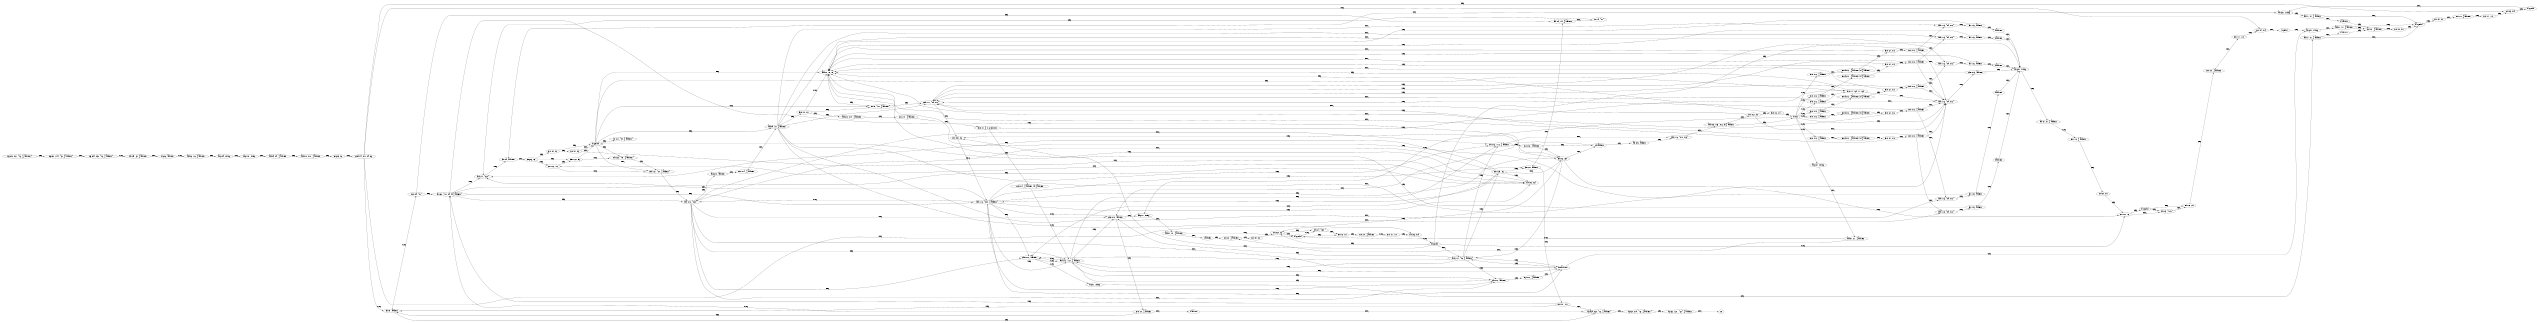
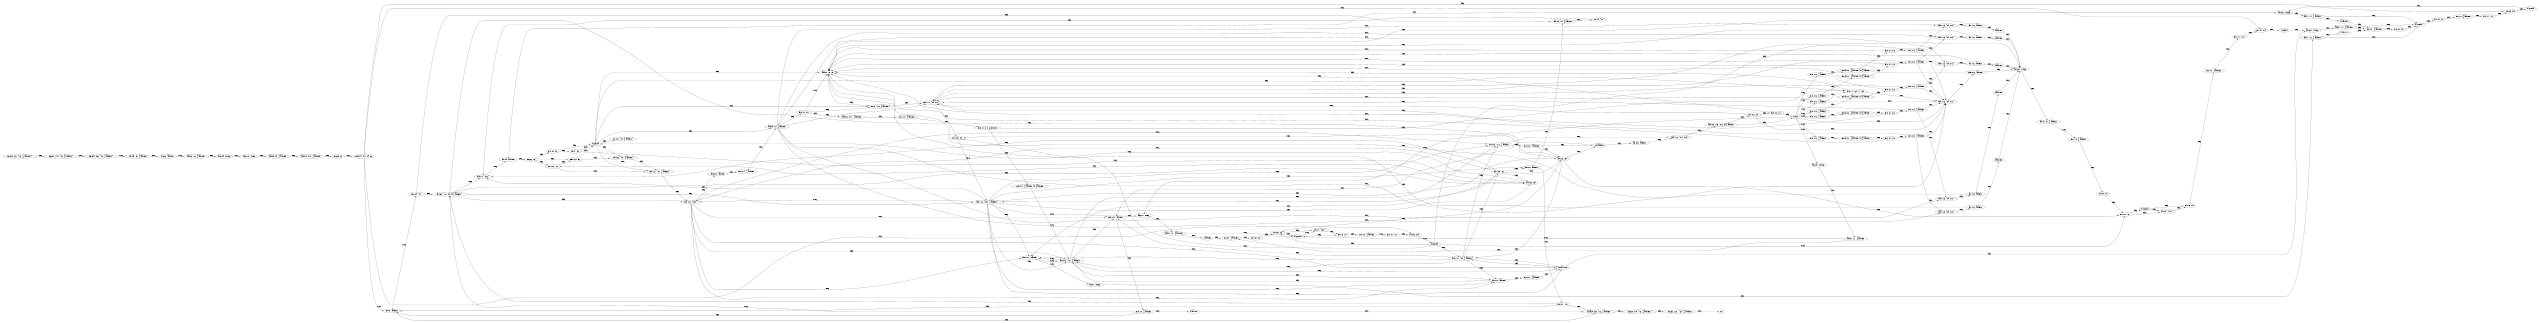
(575, 151) -> (575, 151)
